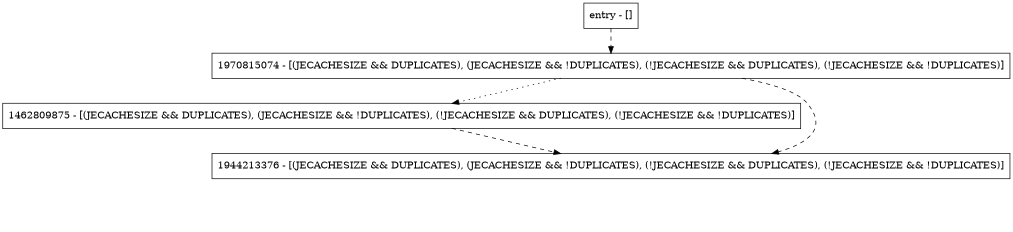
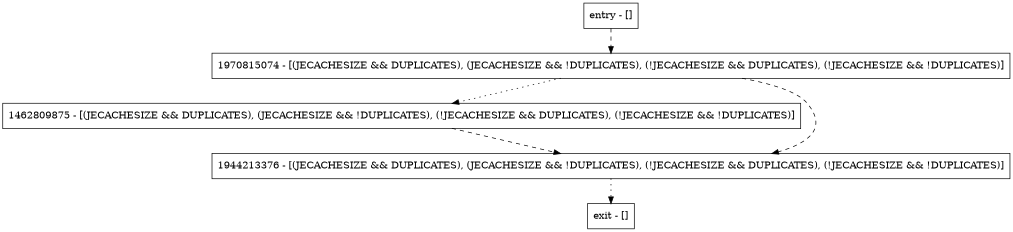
none -> (611, 216)
